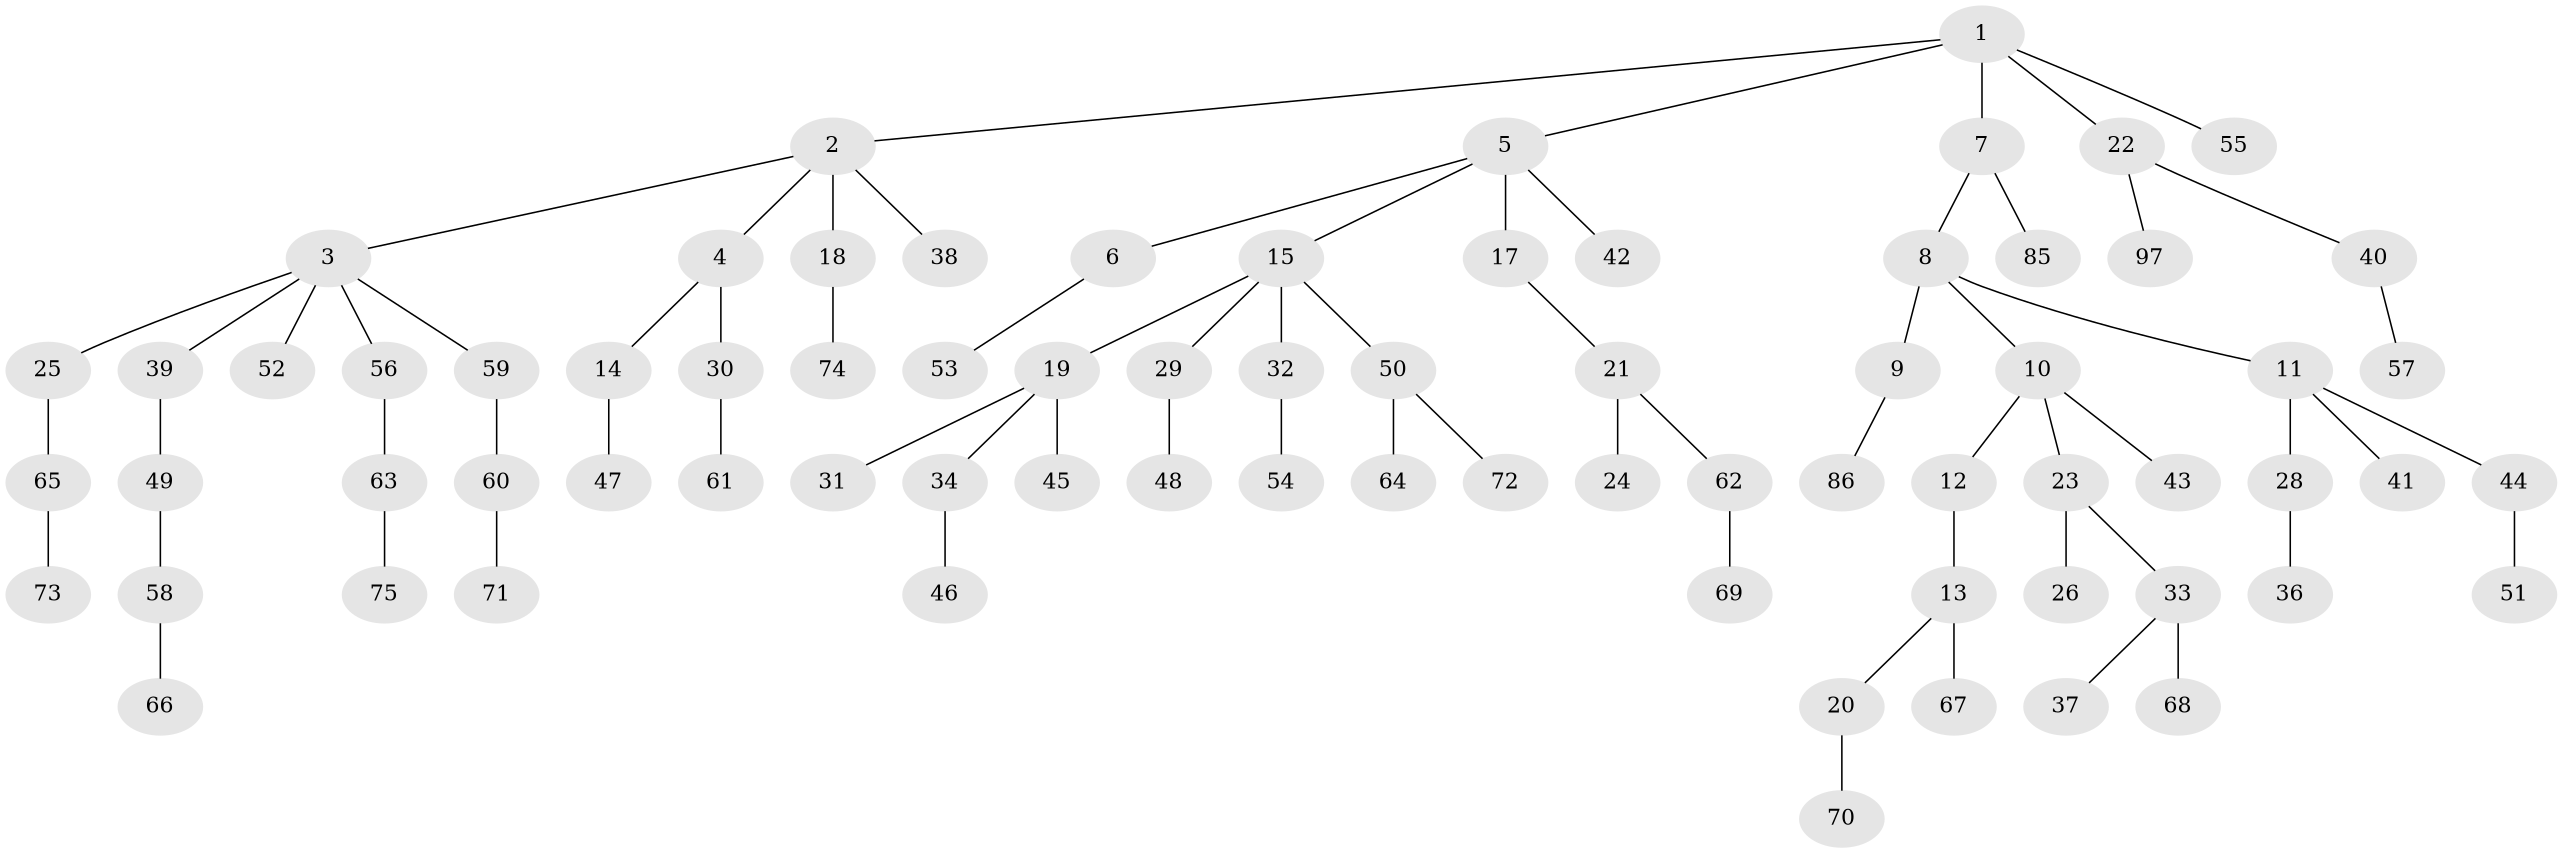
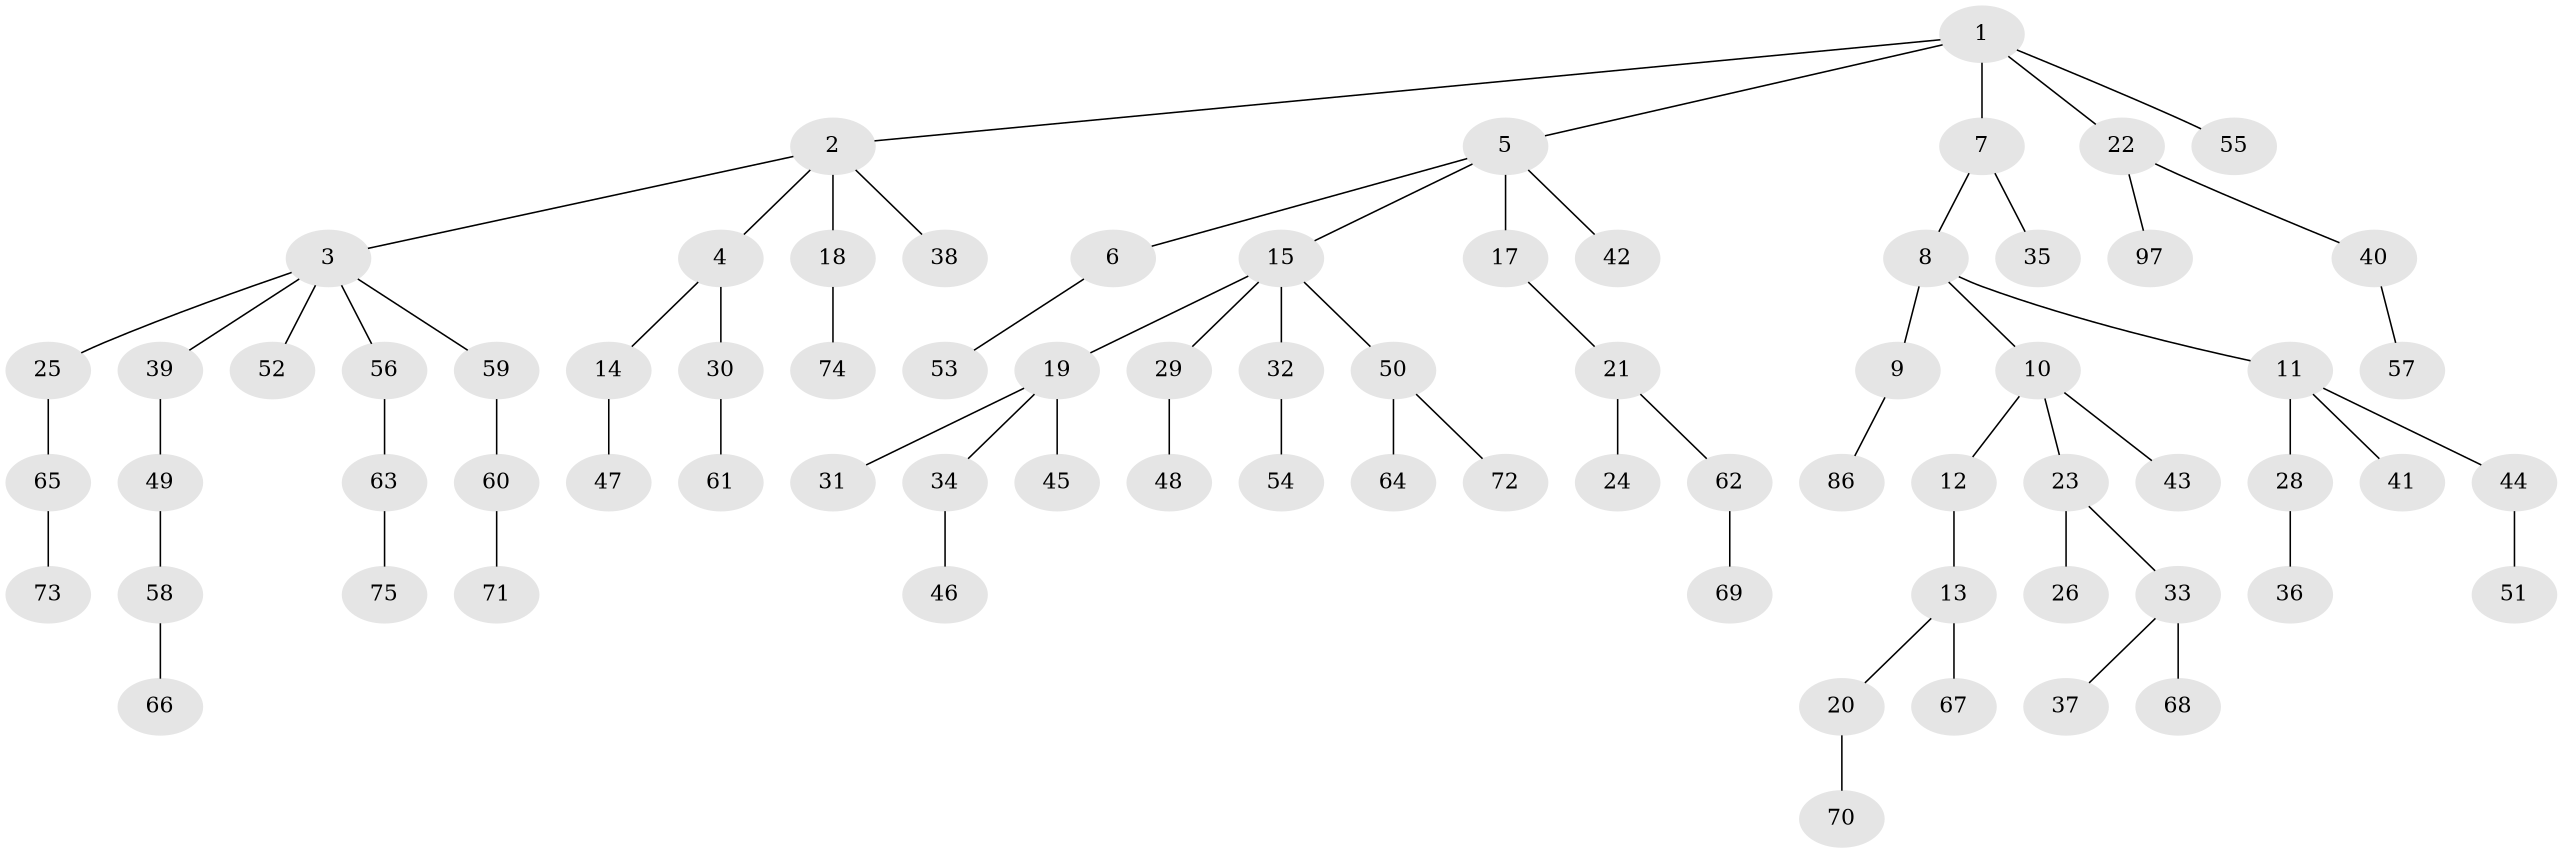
(2038, 258) -> (2038, 258)
